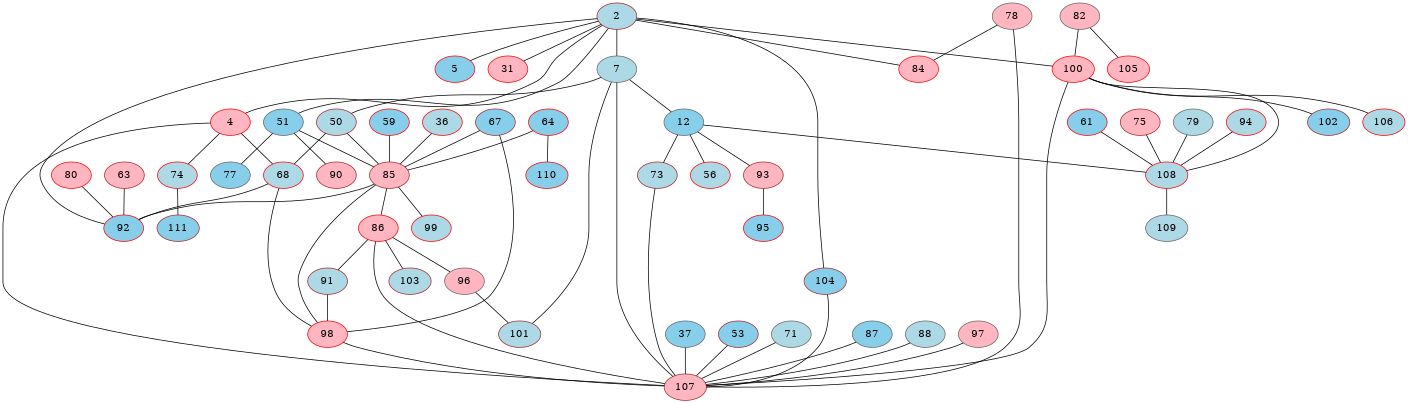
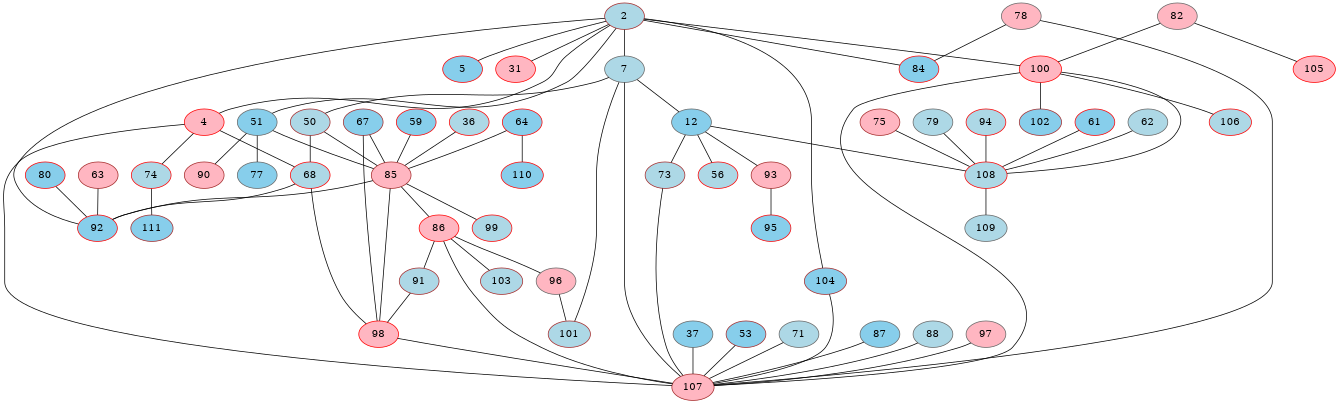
(919, 69) -> (919, 69)
none -> (1148, 122)
(71, 175) -> (45, 175)
